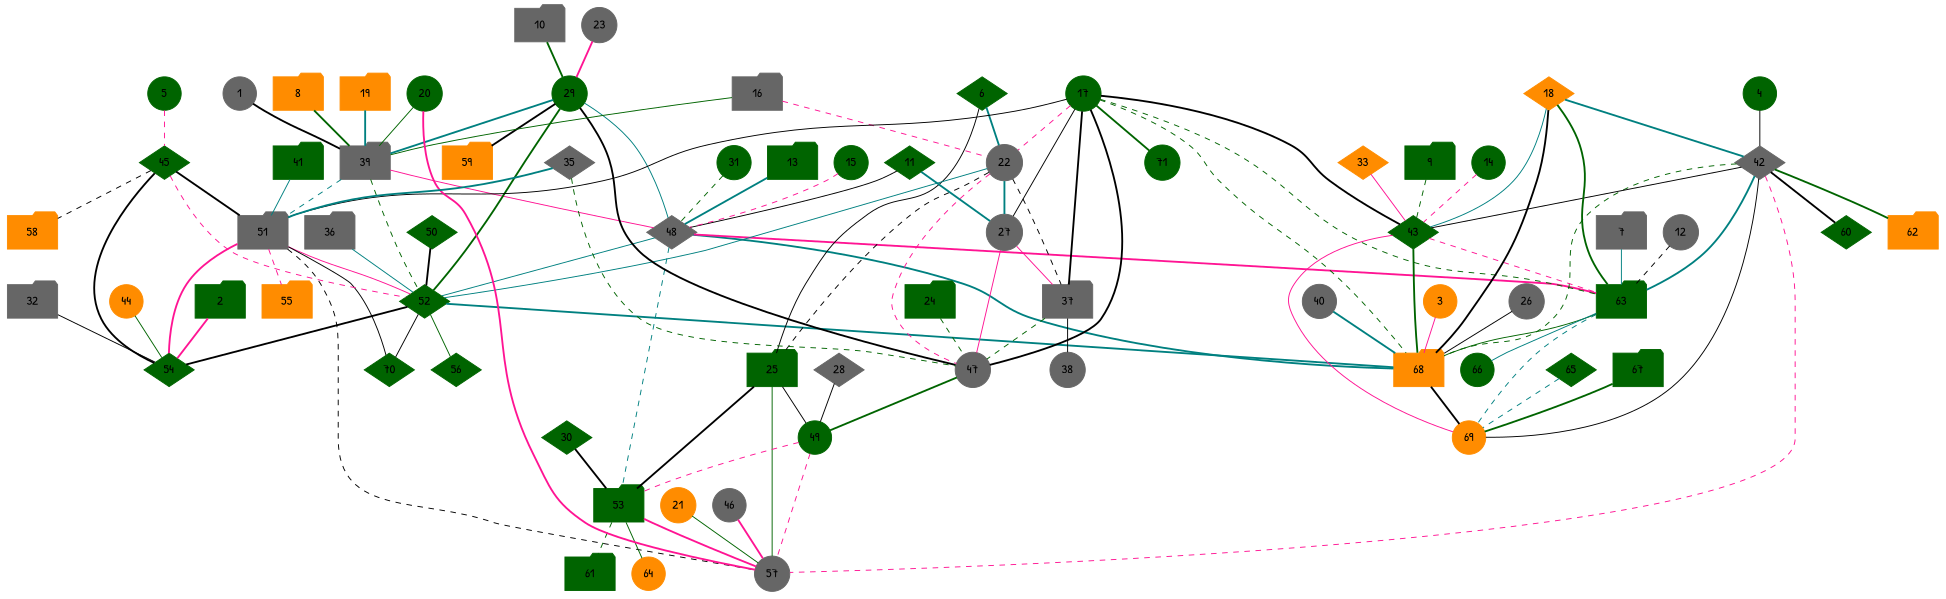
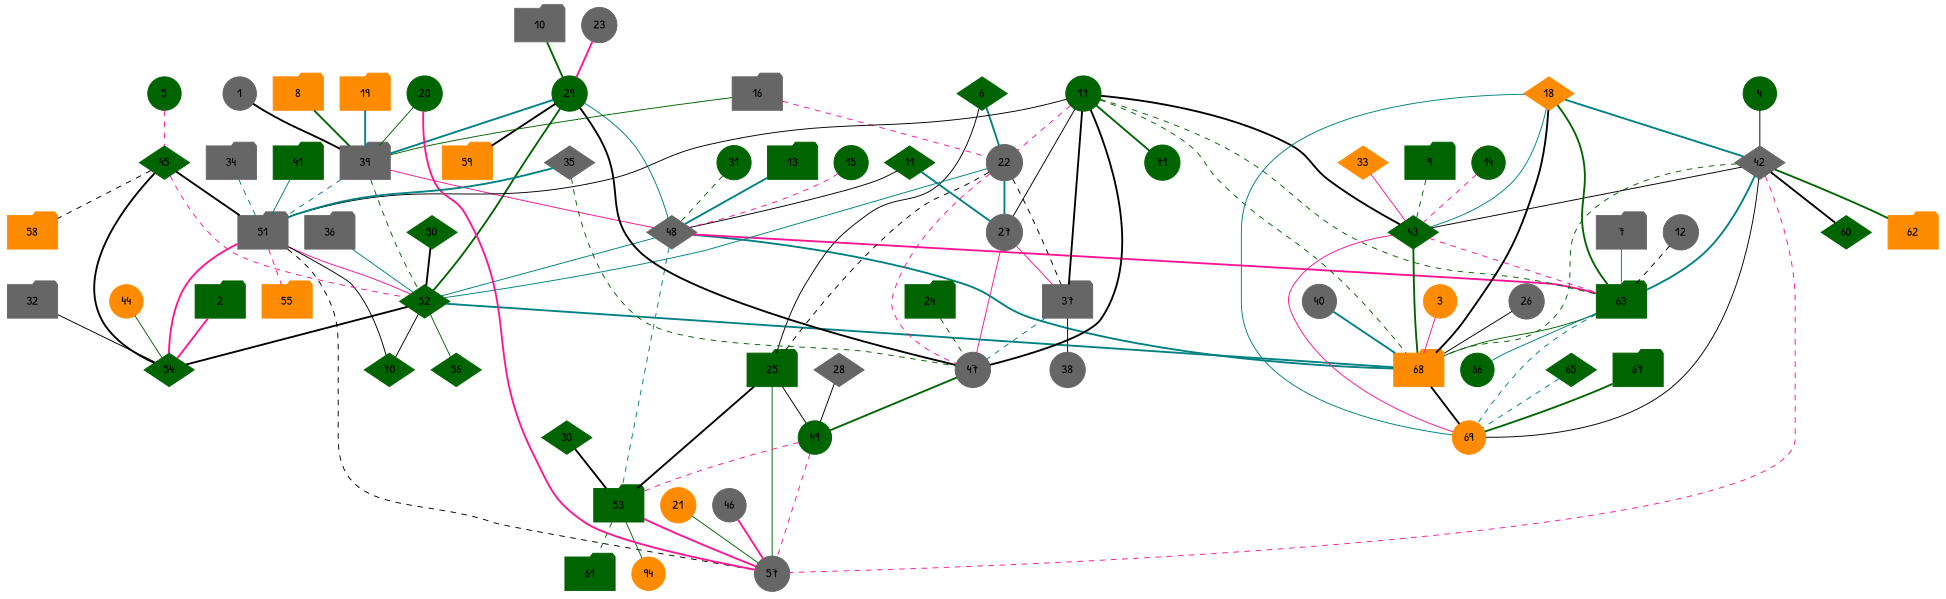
none -> (231, 163)
none -> (1242, 229)
(1020, 336) -> (1020, 336)
(649, 574) -> (649, 574)
